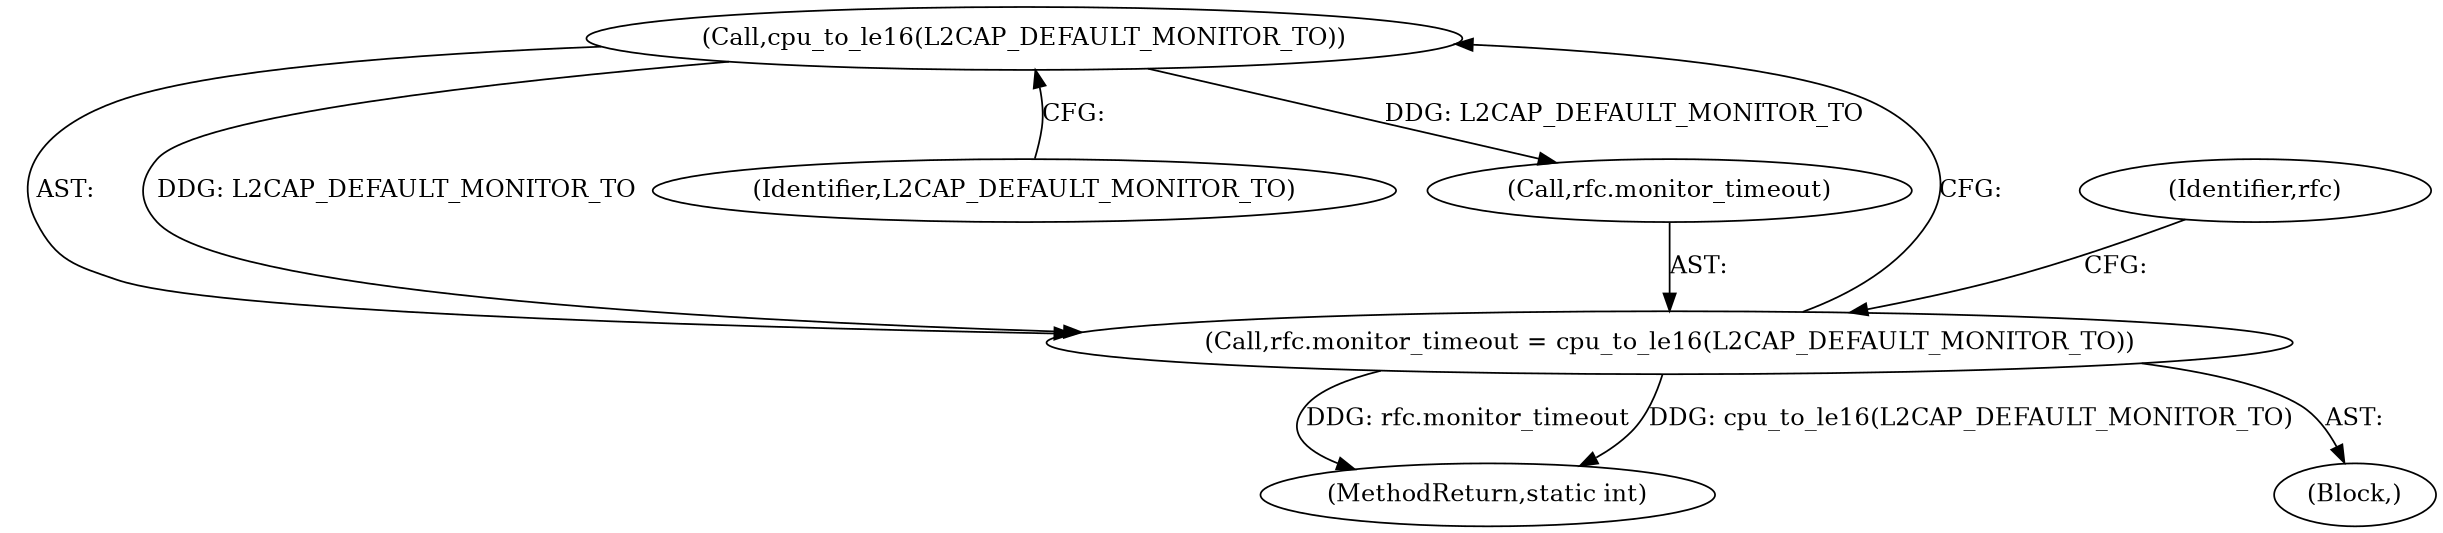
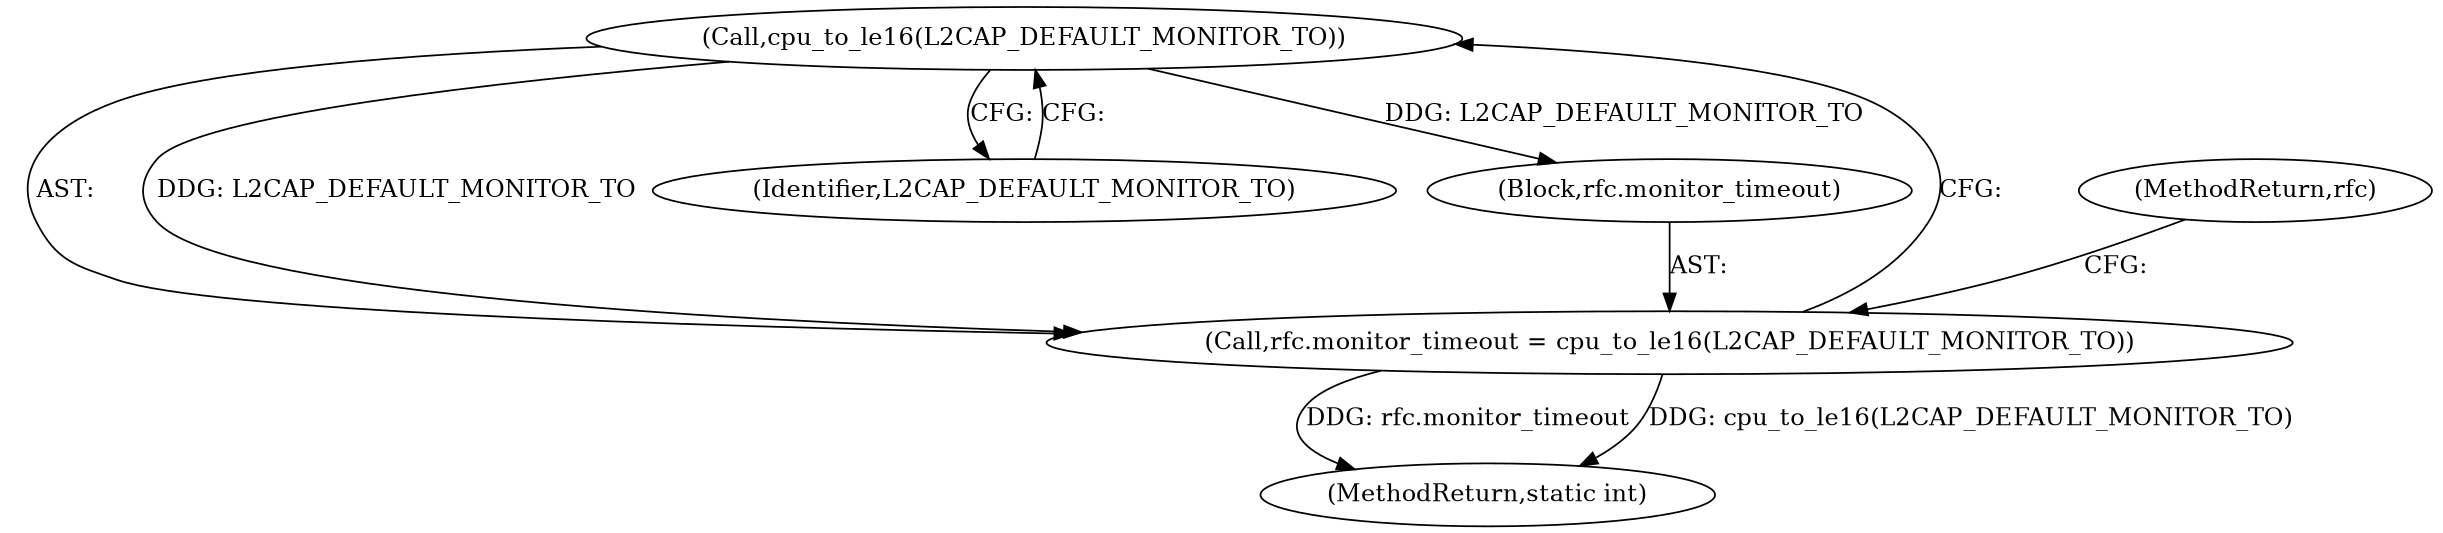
none -> (969, 106)
(1670, 191) -> (1670, 191)
(2255, 191) -> (2255, 191)
(2355, 495) -> none
